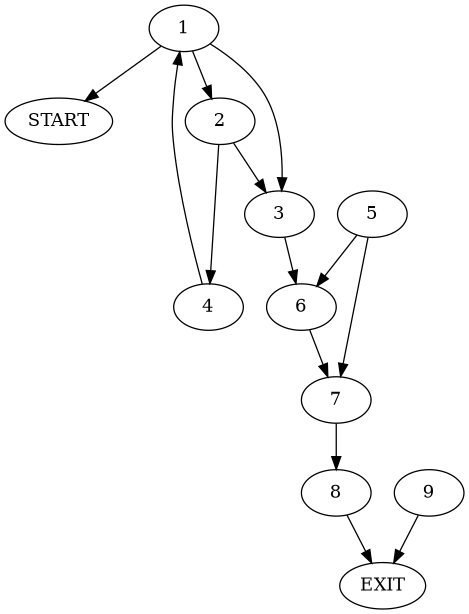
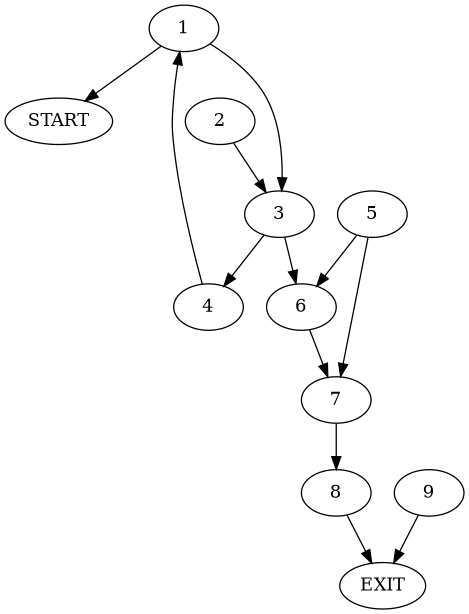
(200, 69) -> none
(215, 208) -> (248, 256)
